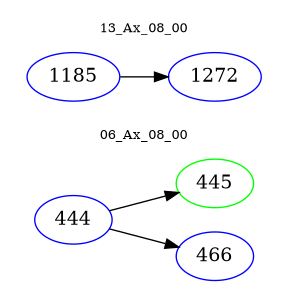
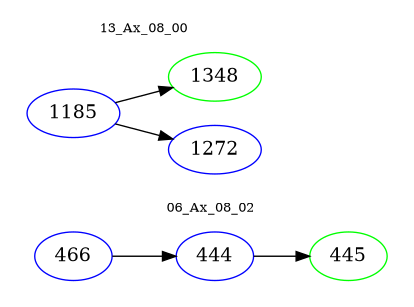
none -> (215, 77)
(144, 136) -> (211, 208)
(137, 236) -> (137, 256)
